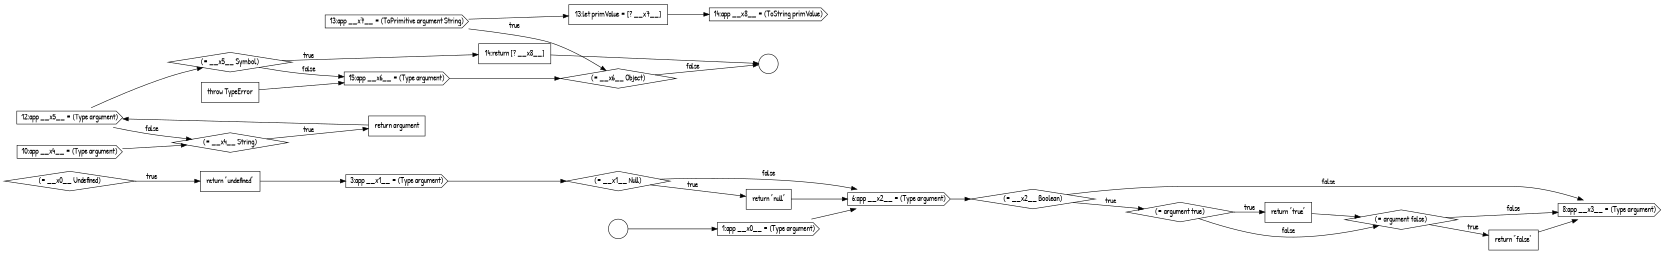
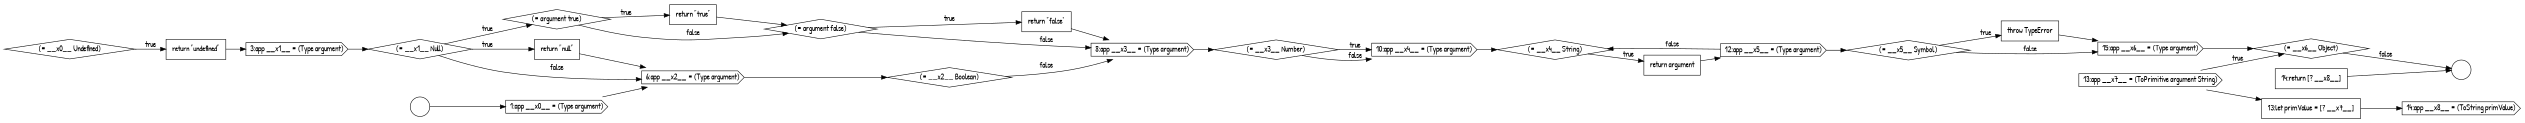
none -> (1276, 50)
(377, 58) -> (1968, 41)
(1105, 205) -> (485, 35)
